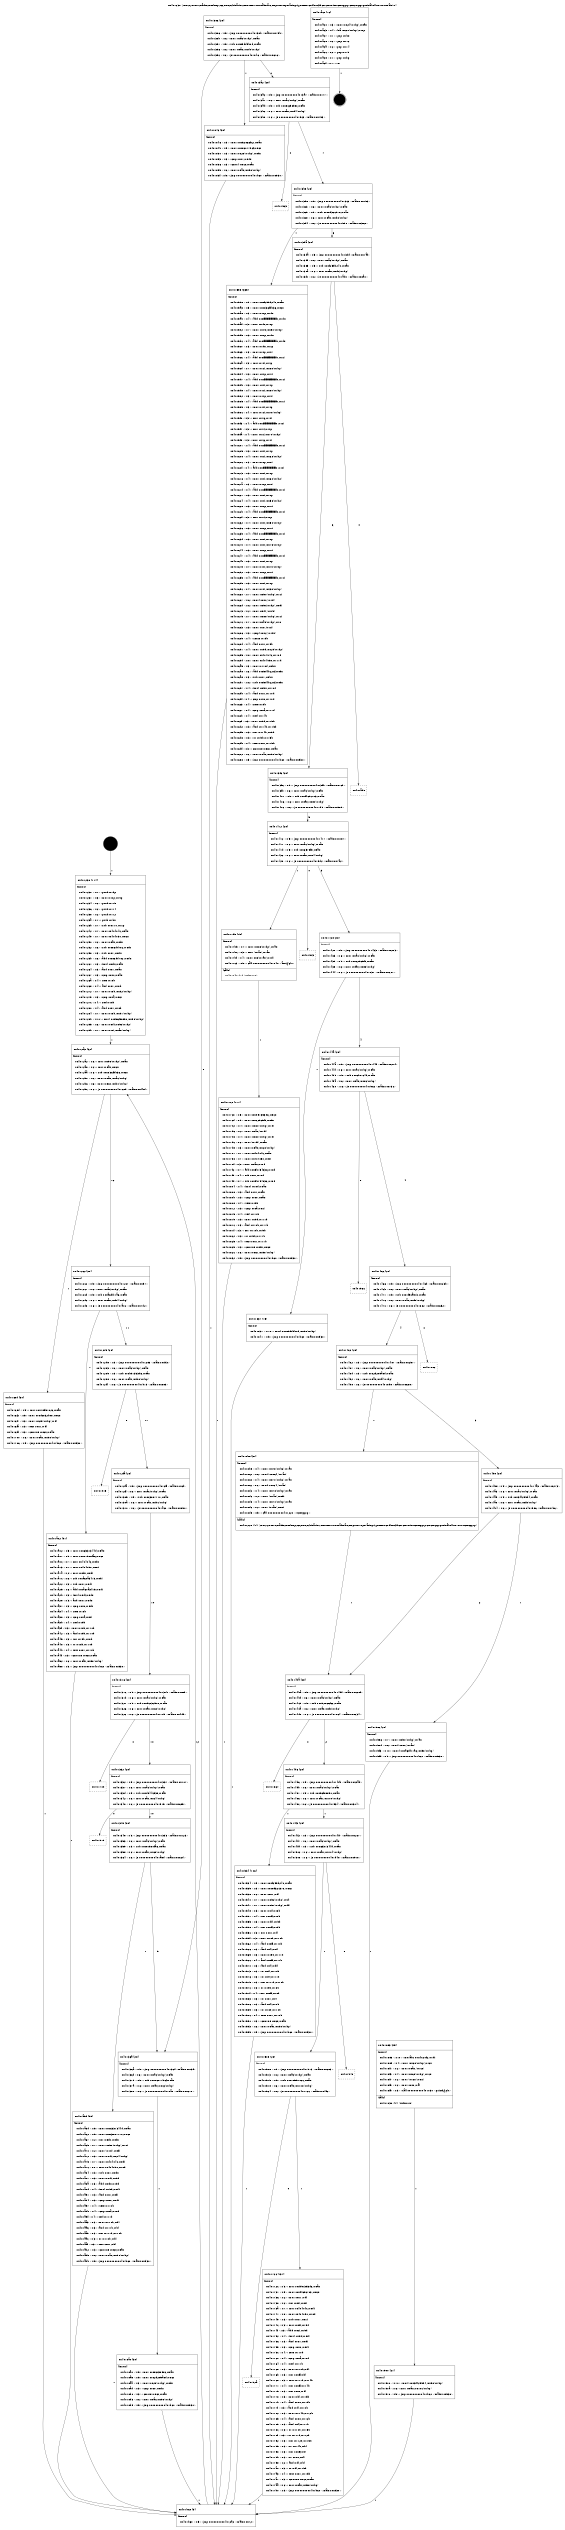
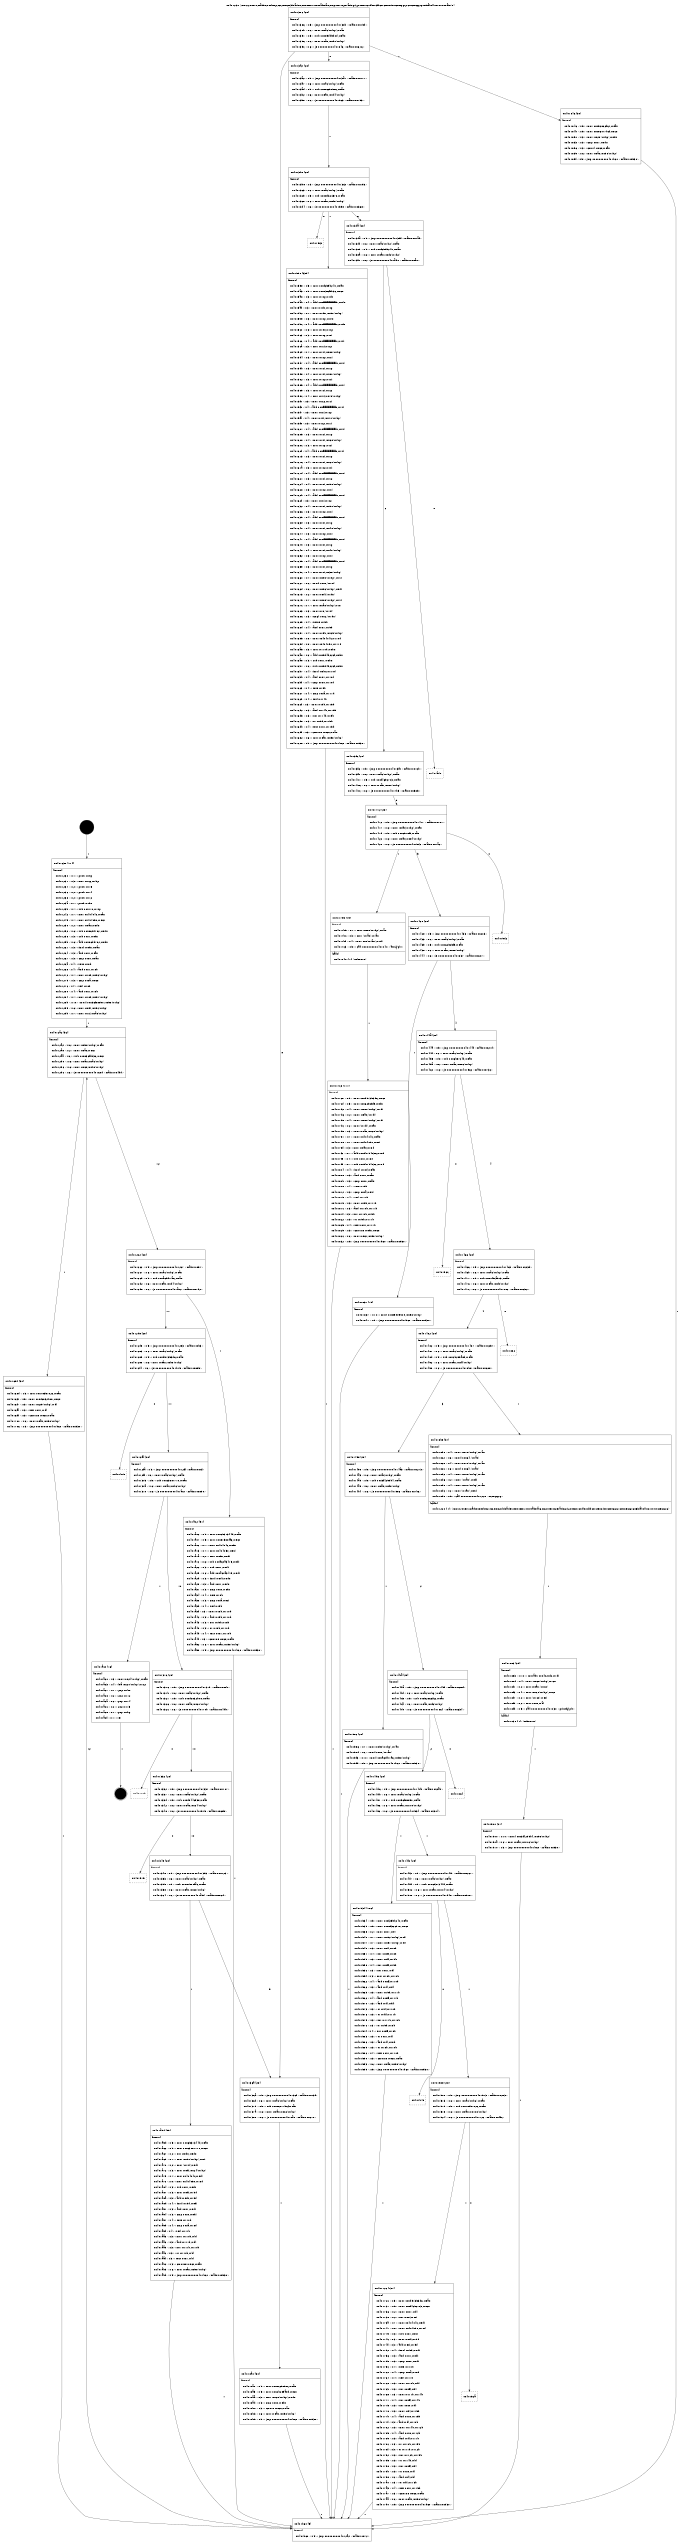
(287, 161) -> (320, 224)
none -> (146, 1578)
(340, 1602) -> (544, 1585)
